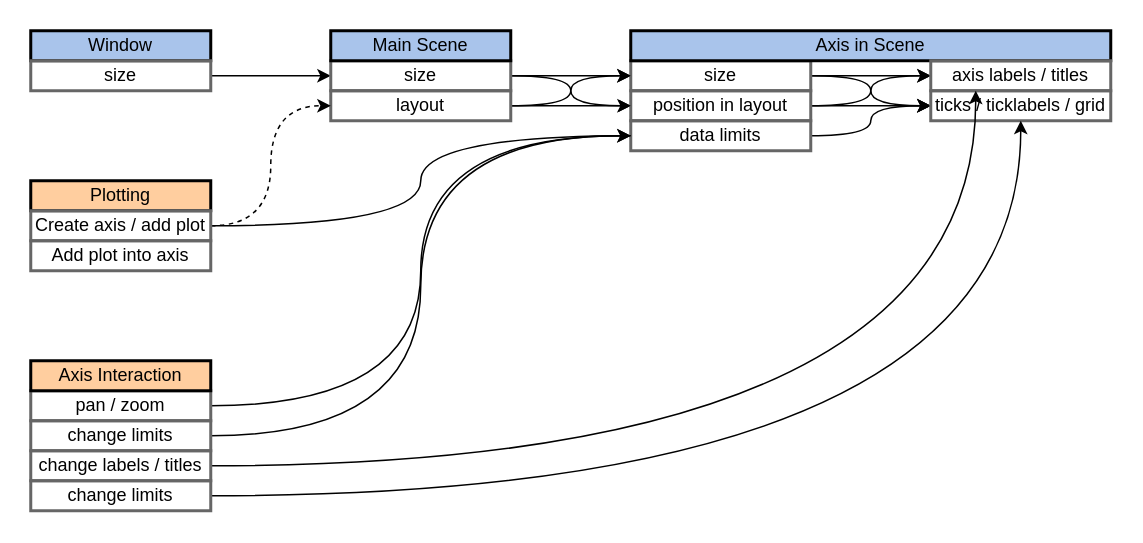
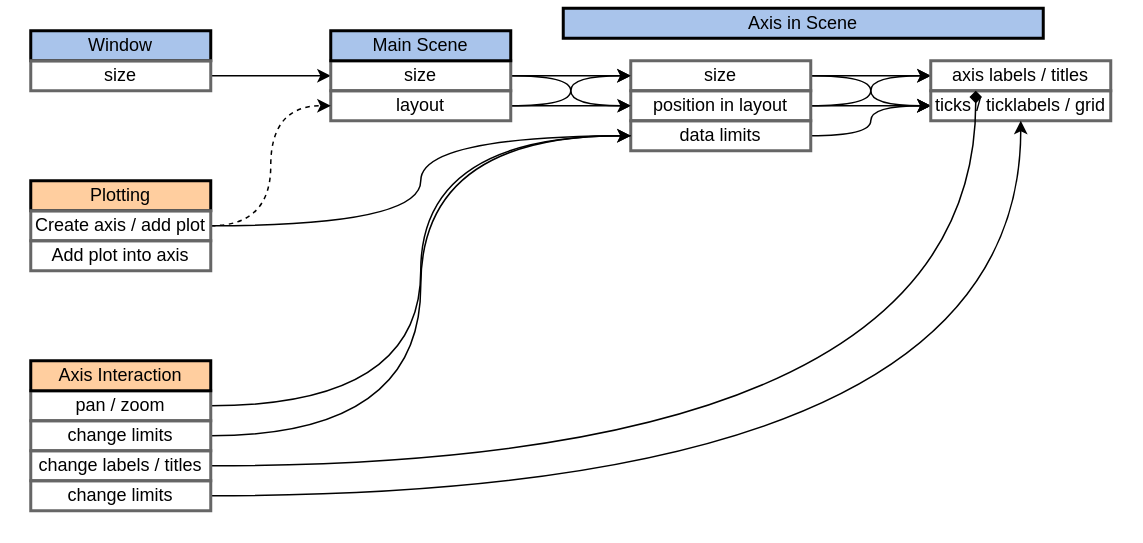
(871, 46) -> (803, 23)
(976, 102) -> (976, 103)
